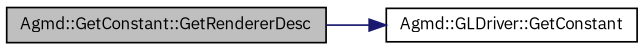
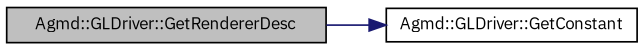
(166, 25) -> (166, 25)
